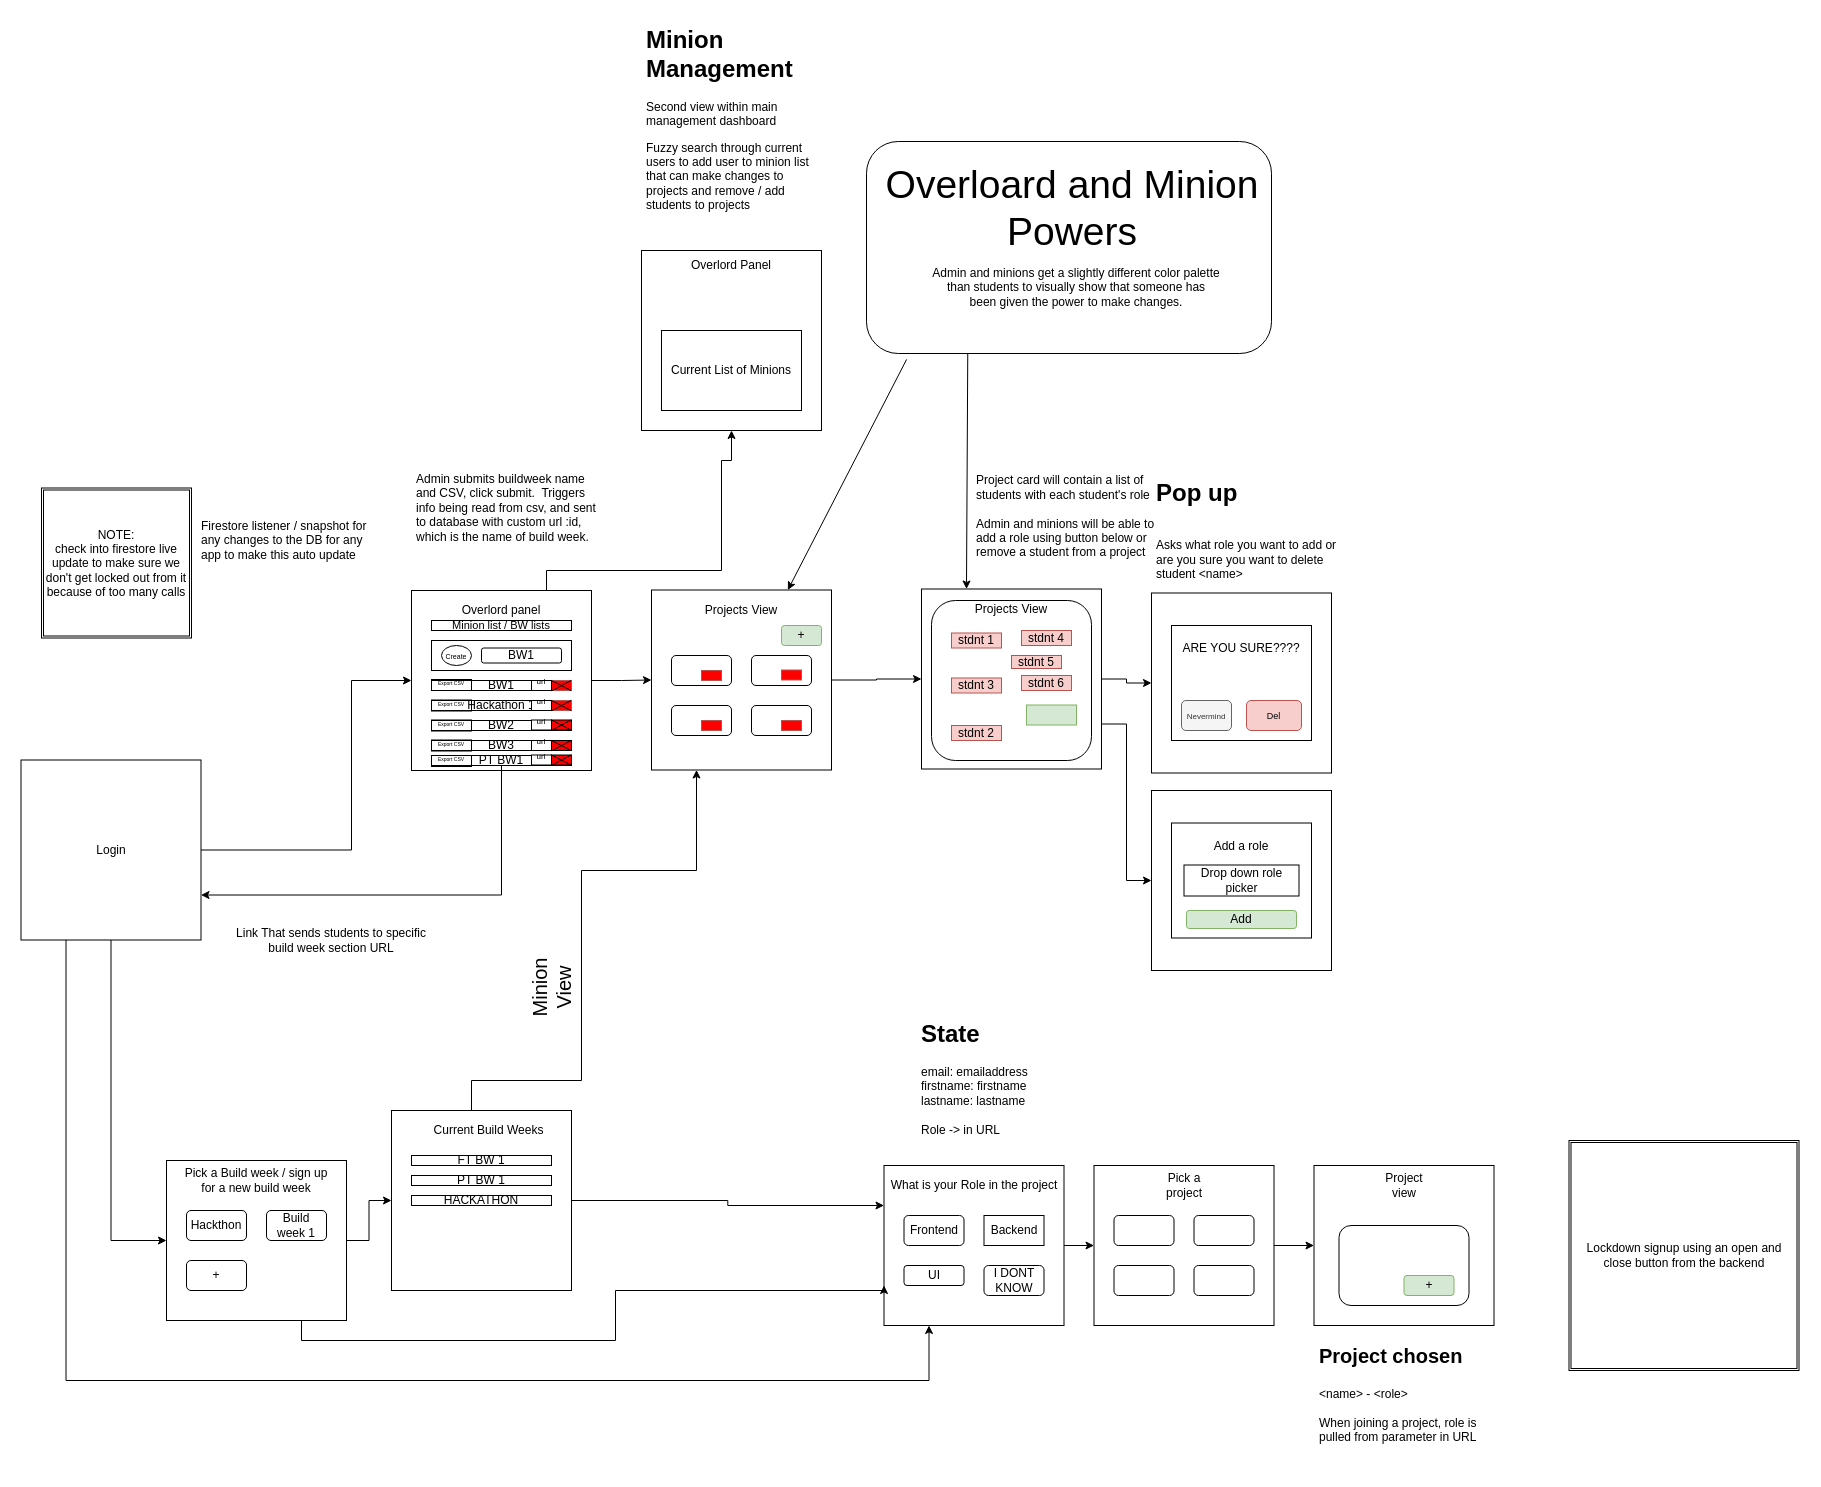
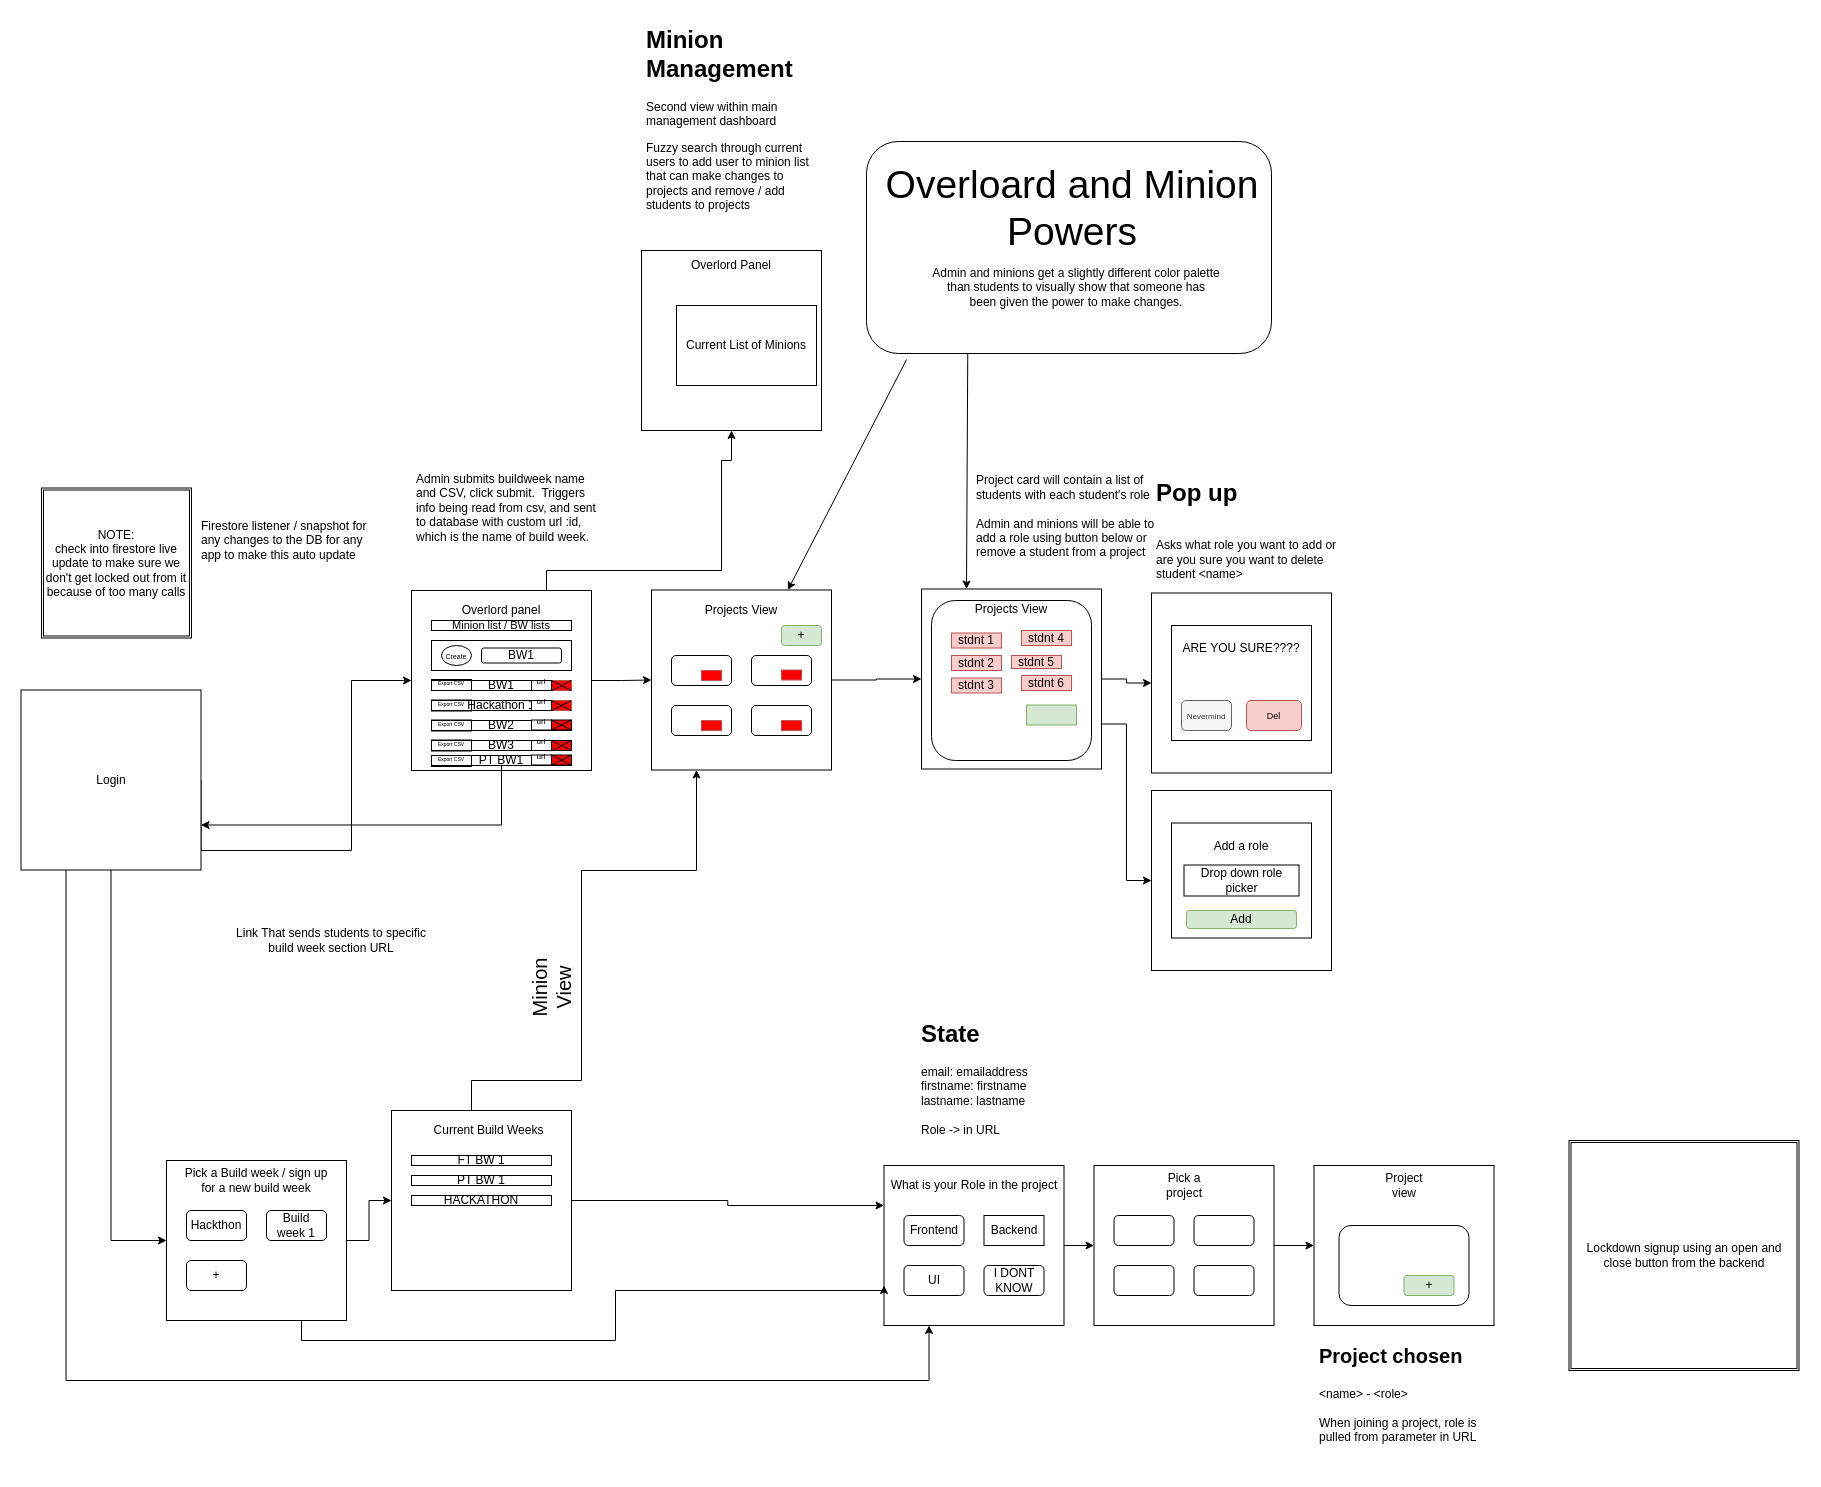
(732, 371) -> (747, 346)
(977, 733) -> (977, 663)
(111, 850) -> (111, 780)
(934, 1276) -> (934, 1281)
